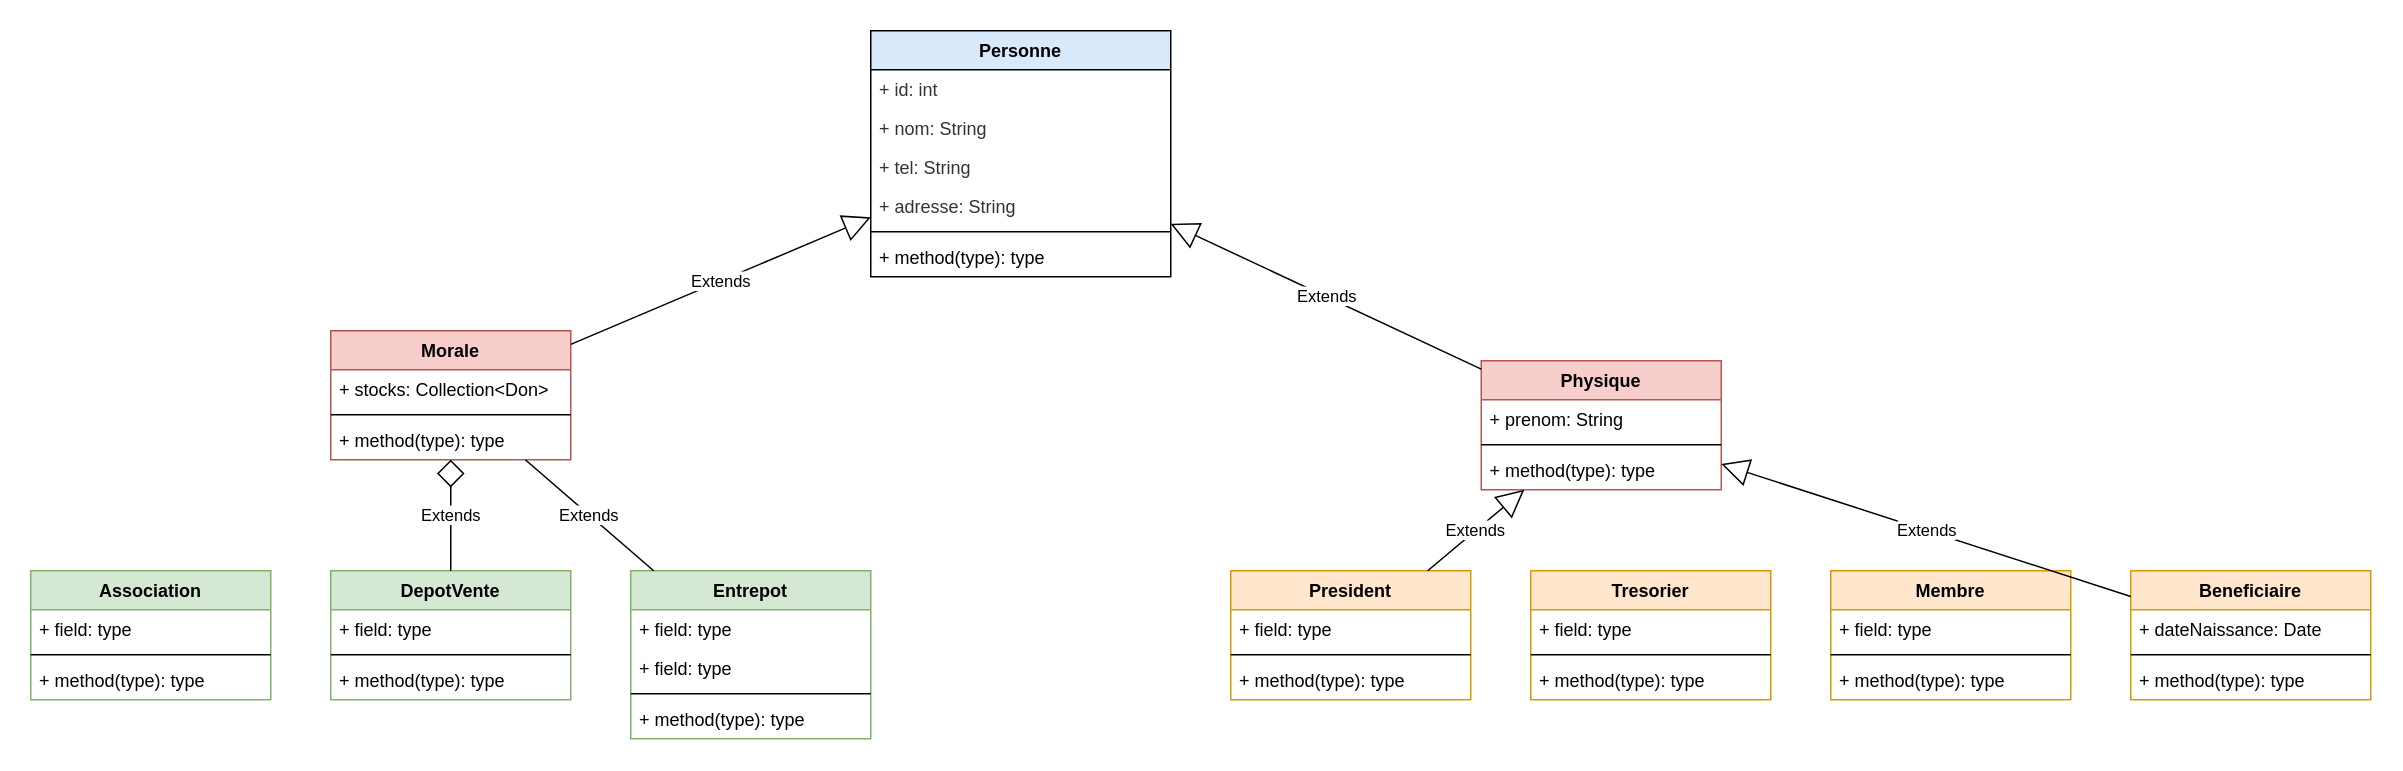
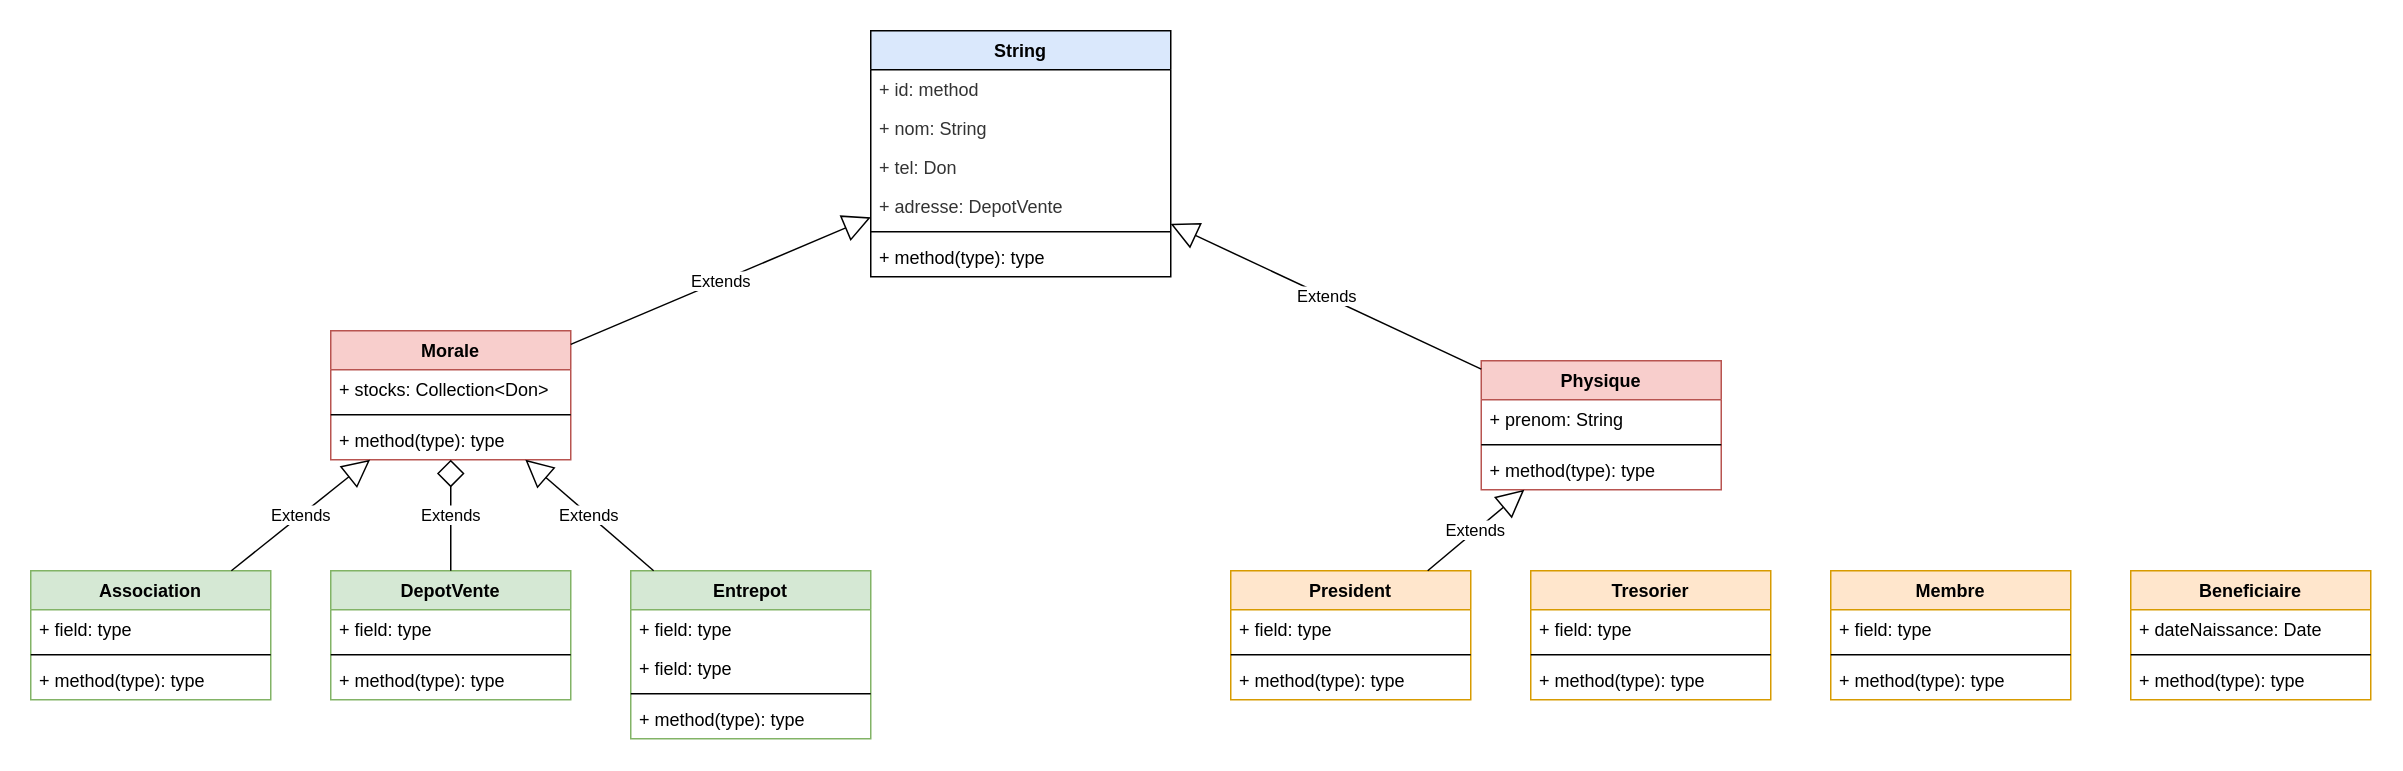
(1020, 51) -> (1020, 51)
(913, 90) -> (930, 90)
(933, 168) -> (920, 168)
(955, 207) -> (978, 207)
(537, 470) -> (547, 478)
none -> (290, 524)
(1939, 535) -> none
